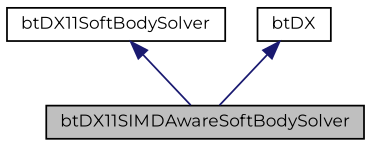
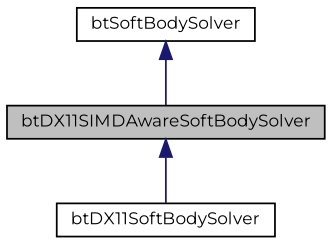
(294, 24) -> (166, 24)
(167, 80) -> (166, 180)
